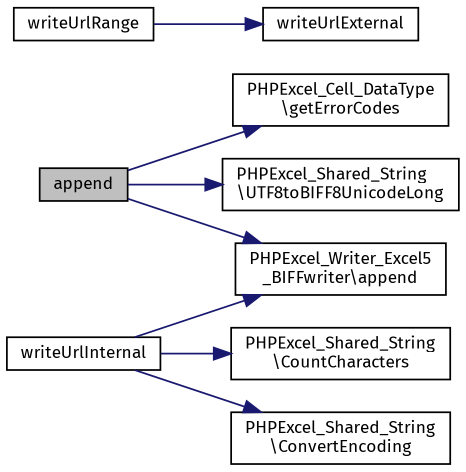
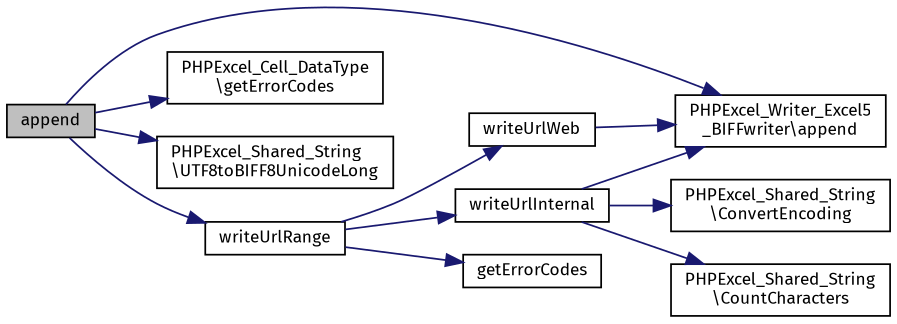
(341, 24) -> (532, 271)
none -> (532, 130)
none -> (125, 184)
none -> (392, 223)
